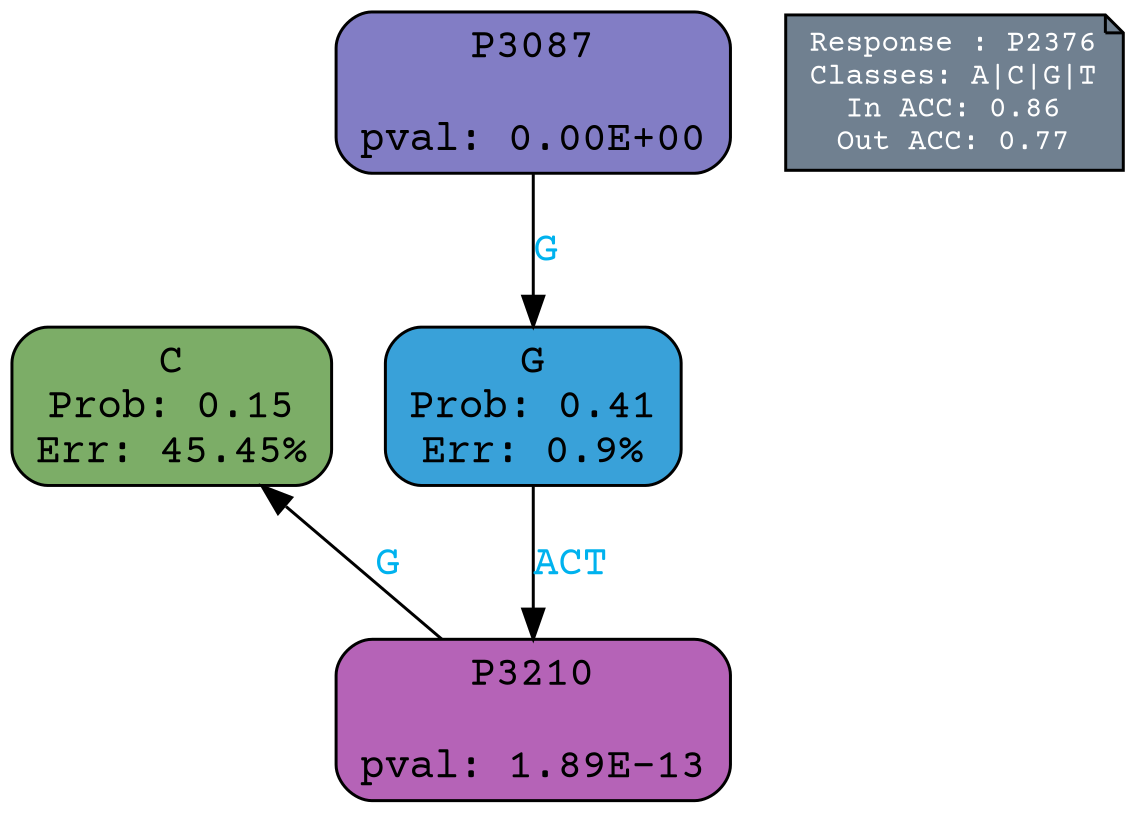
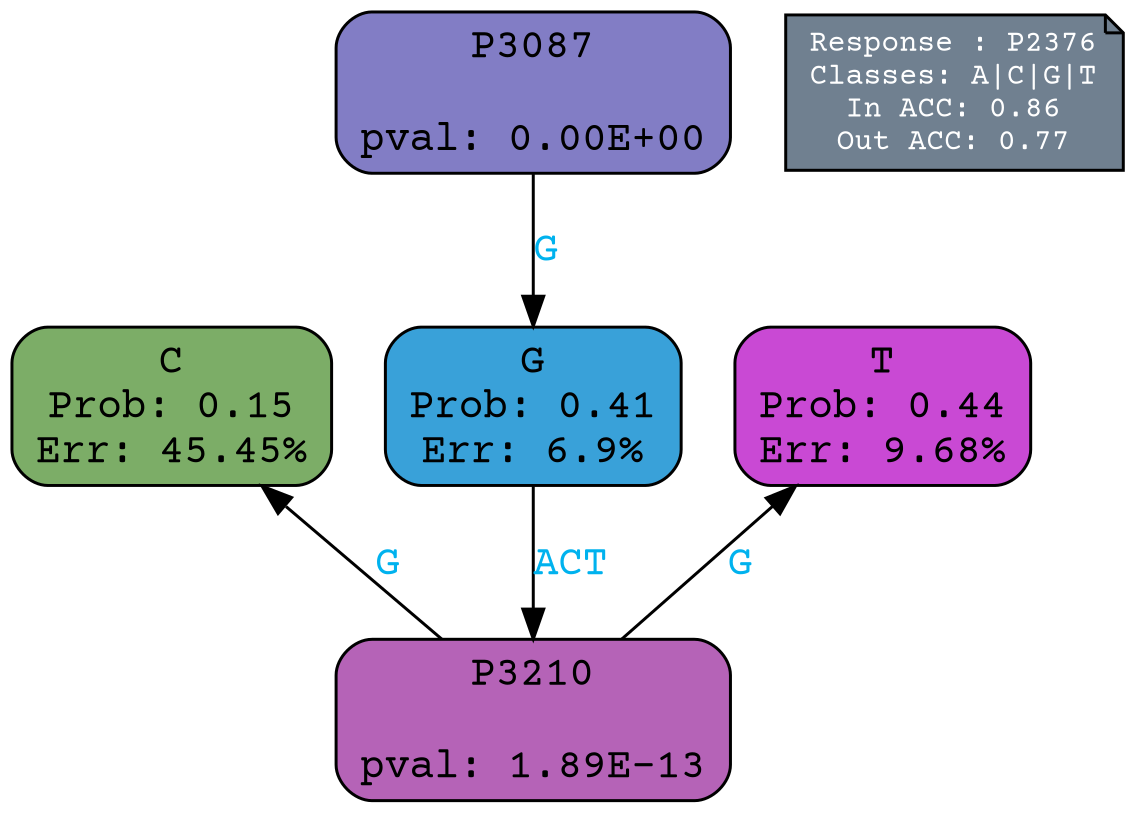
(533, 406) -> (533, 406)
none -> (883, 406)
